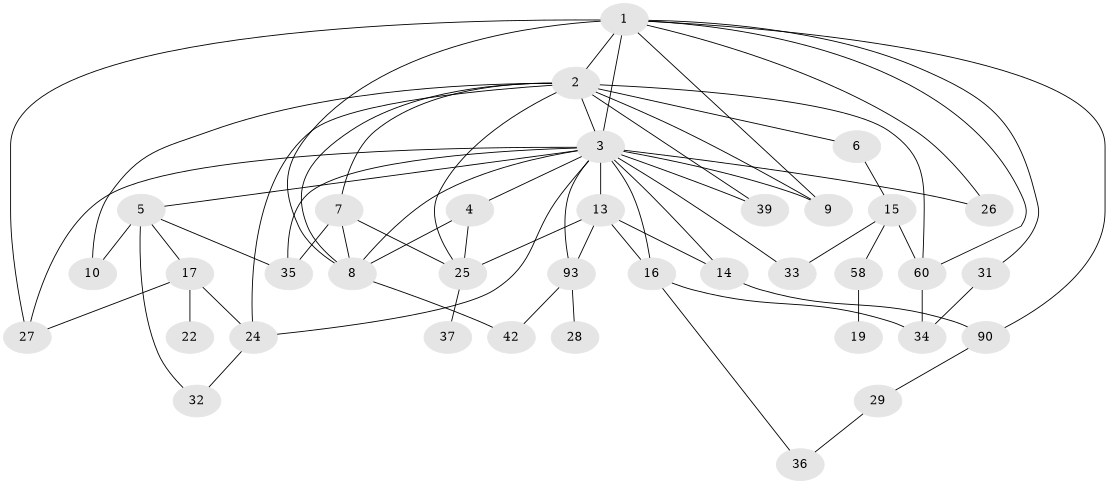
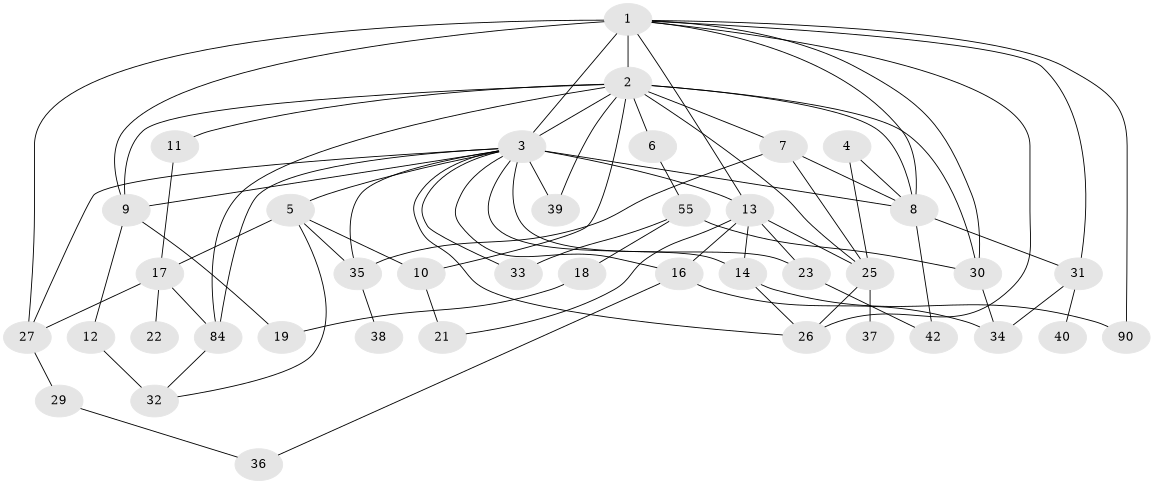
none -> (690, 114)
none -> (175, 147)
(535, 178) -> none
(892, 210) -> (686, 210)
none -> (997, 242)
none -> (204, 268)
(572, 274) -> (806, 274)
(859, 274) -> (582, 274)
(922, 274) -> (978, 274)
none -> (778, 309)
none -> (832, 312)
none -> (91, 337)
(254, 337) -> (218, 337)
none -> (379, 337)
none -> (443, 337)
(575, 337) -> none
none -> (1063, 337)
(932, 369) -> (43, 369)
